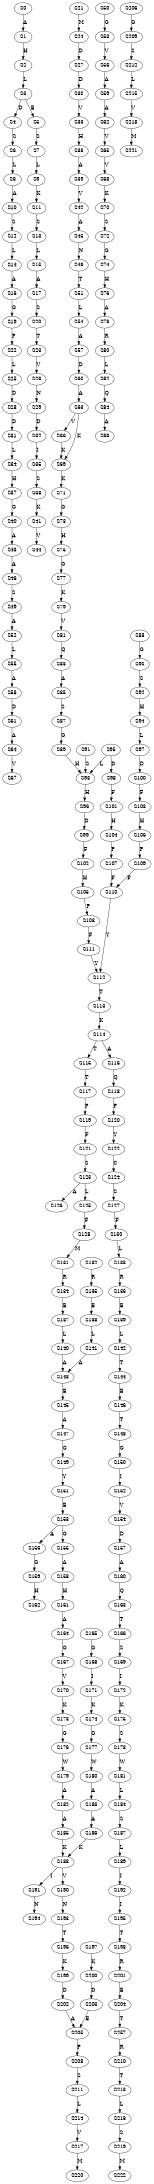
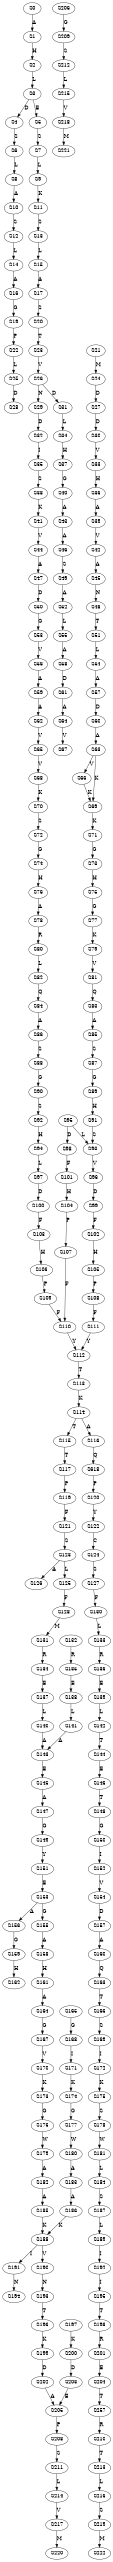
(12, 420) -> (49, 392)
none -> (38, 579)
(72, 763) -> (93, 1105)
(87, 793) -> (95, 1163)
none -> (38, 1048)
(114, 1092) -> (93, 1470)
